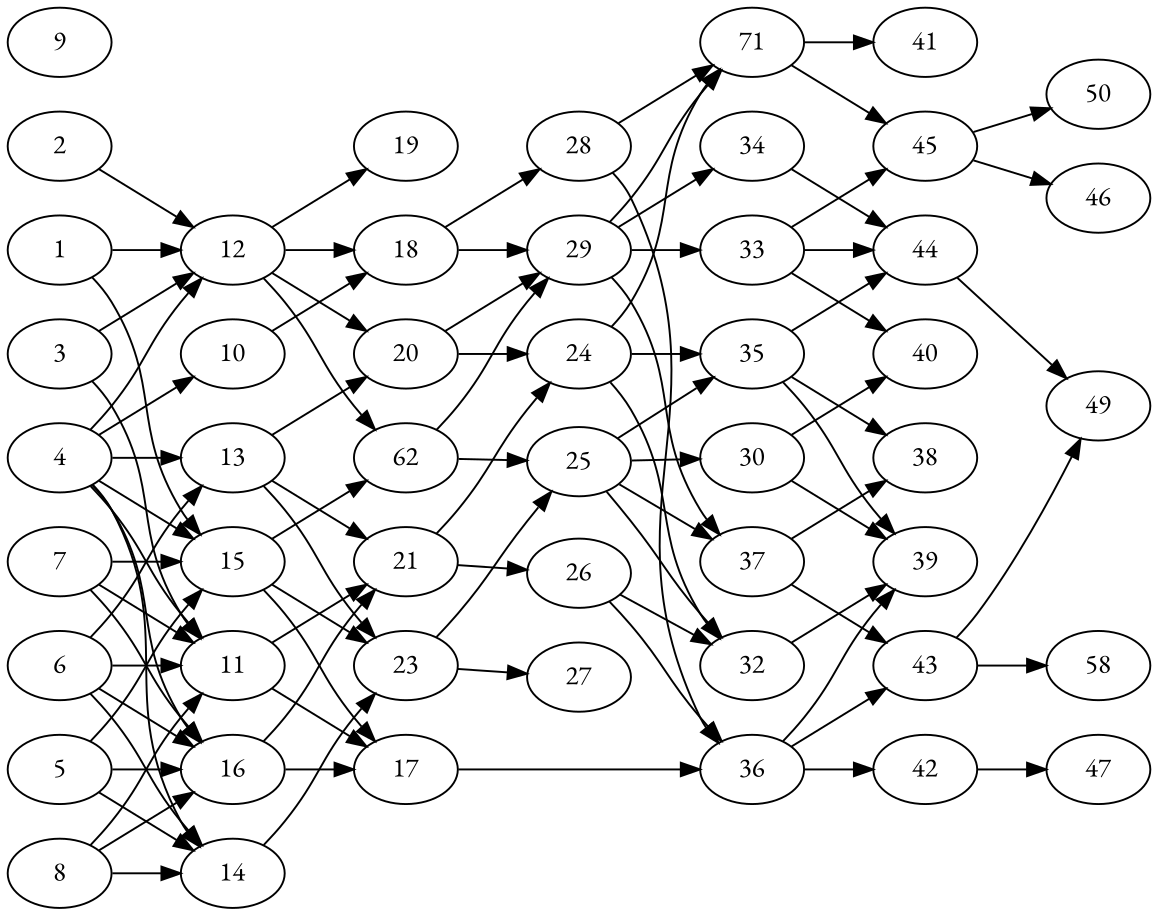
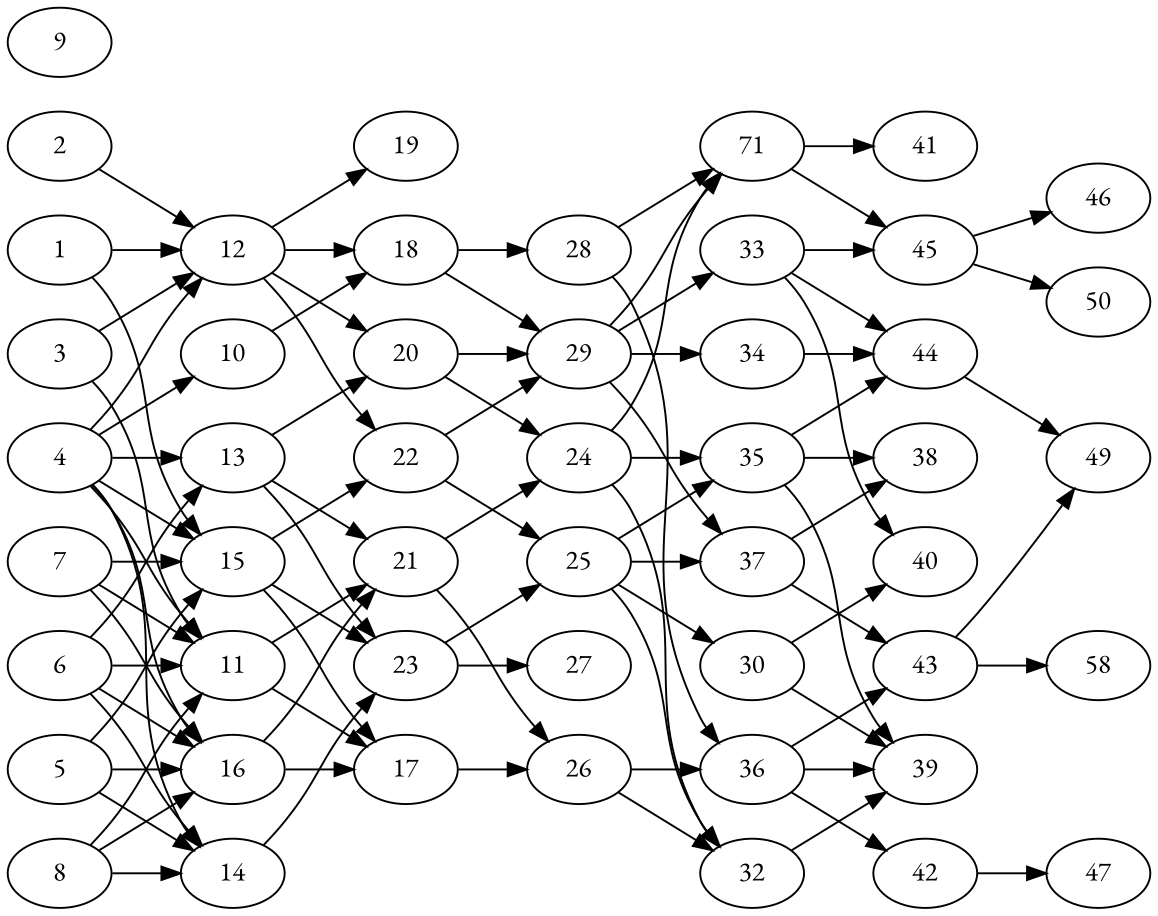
(406, 458) -> (406, 458)
(569, 769) -> (483, 769)
